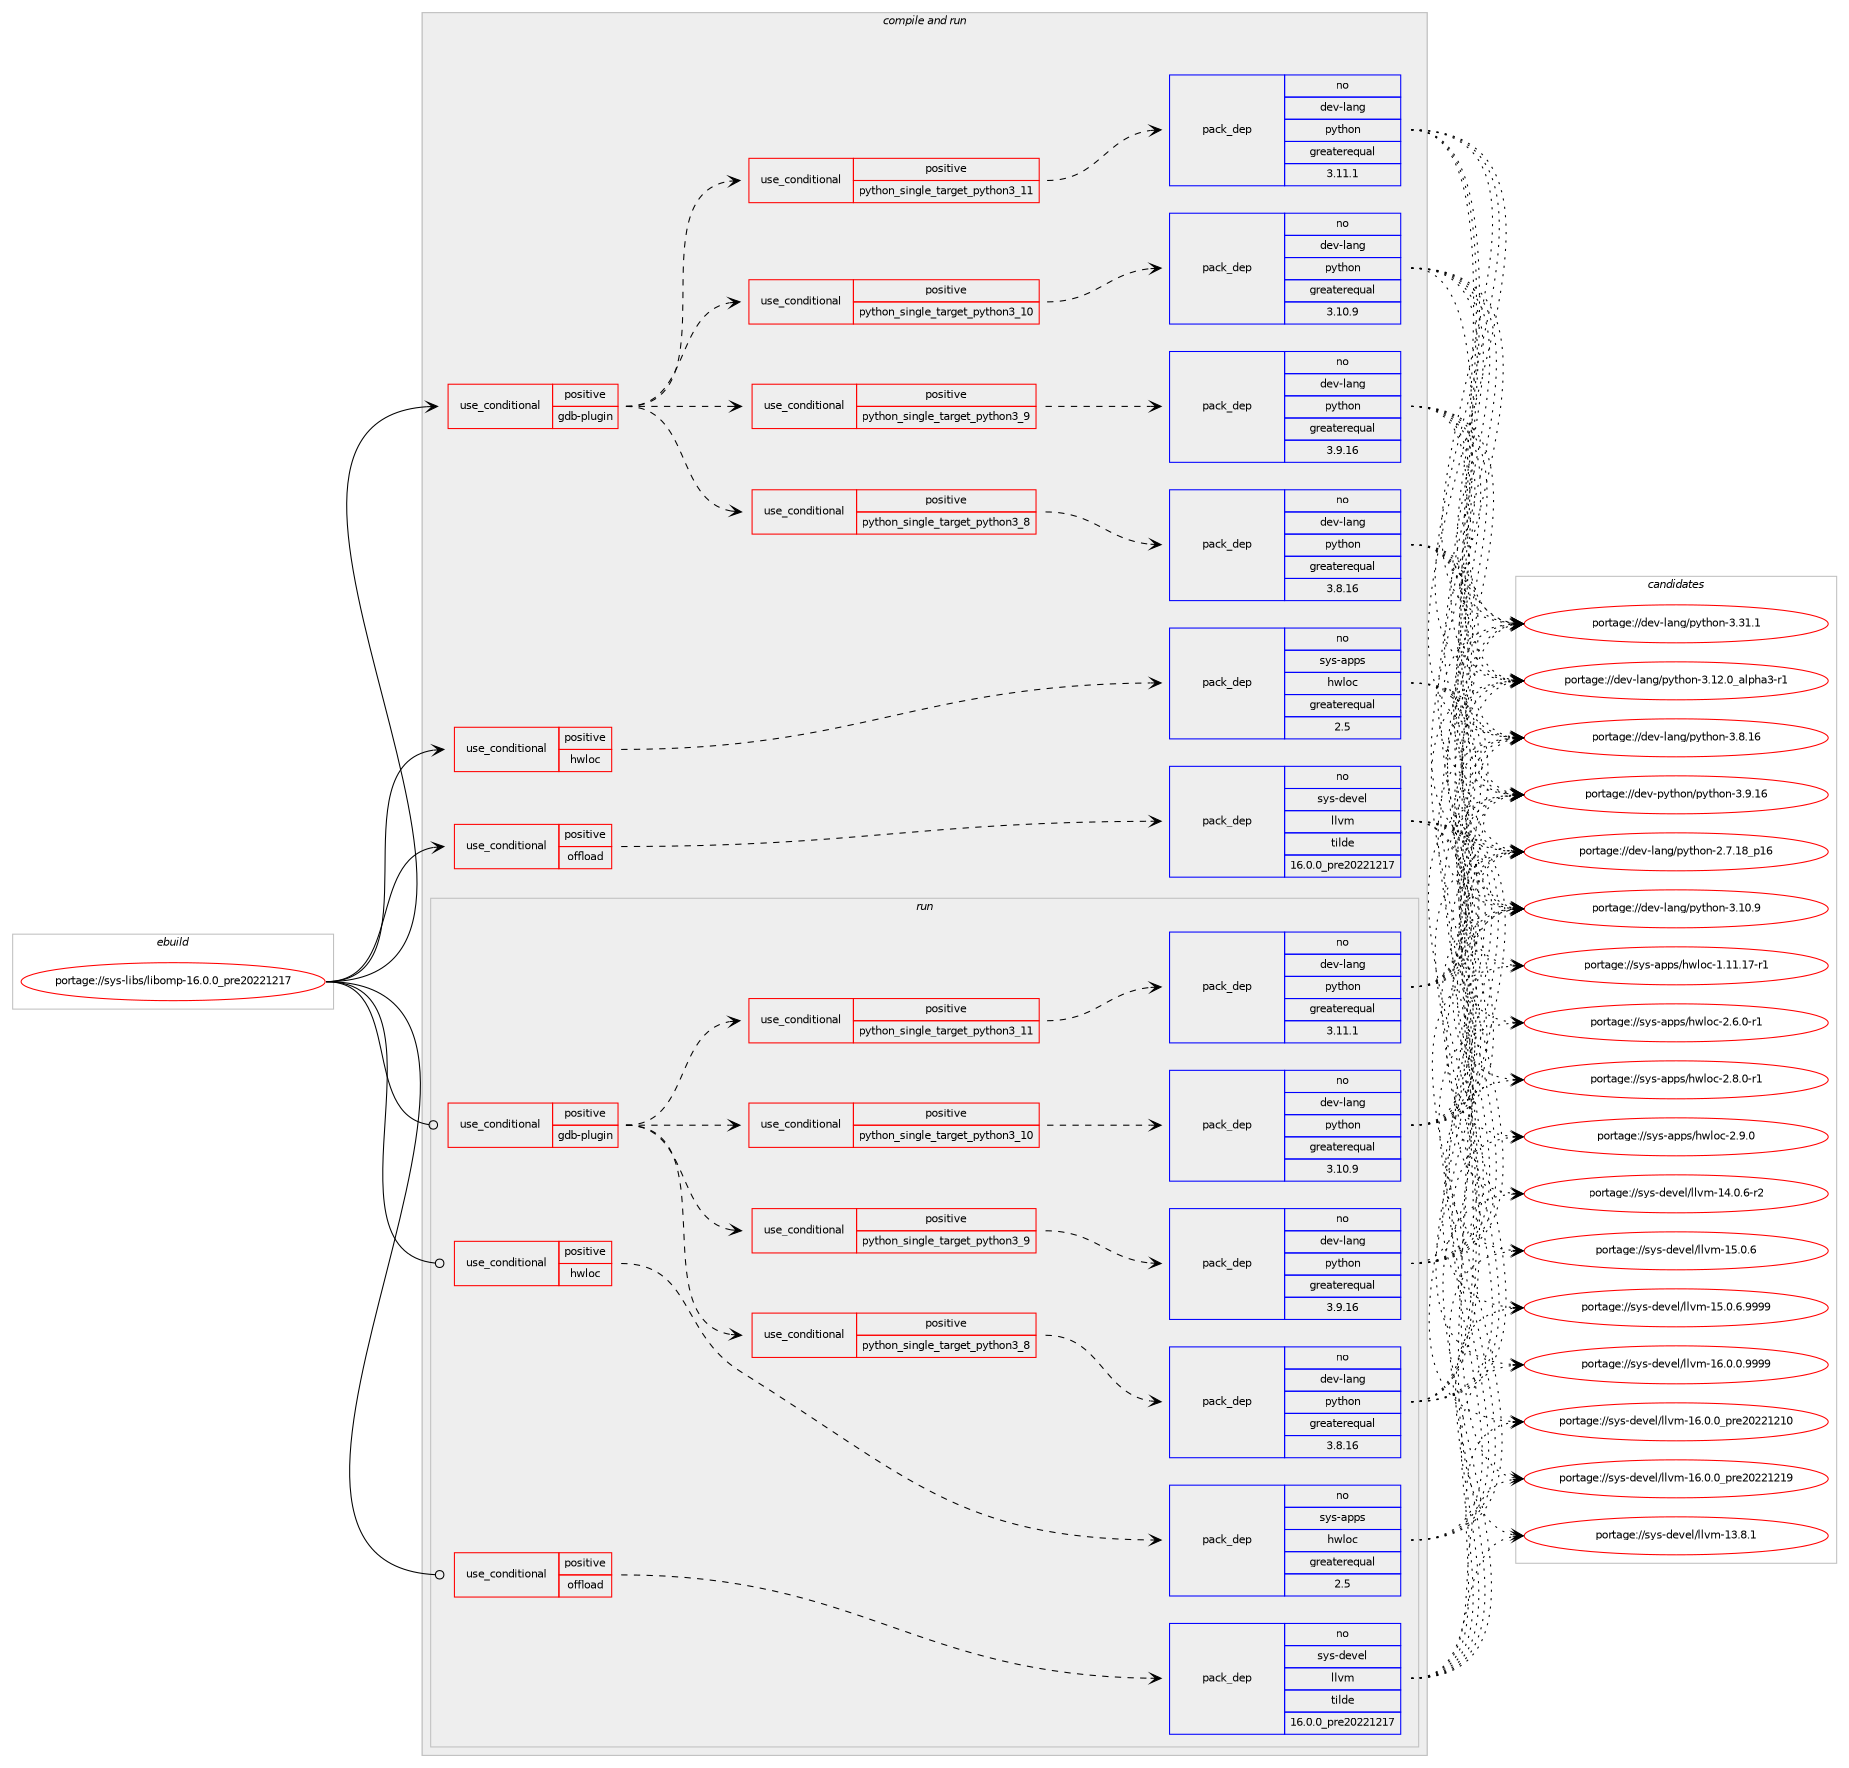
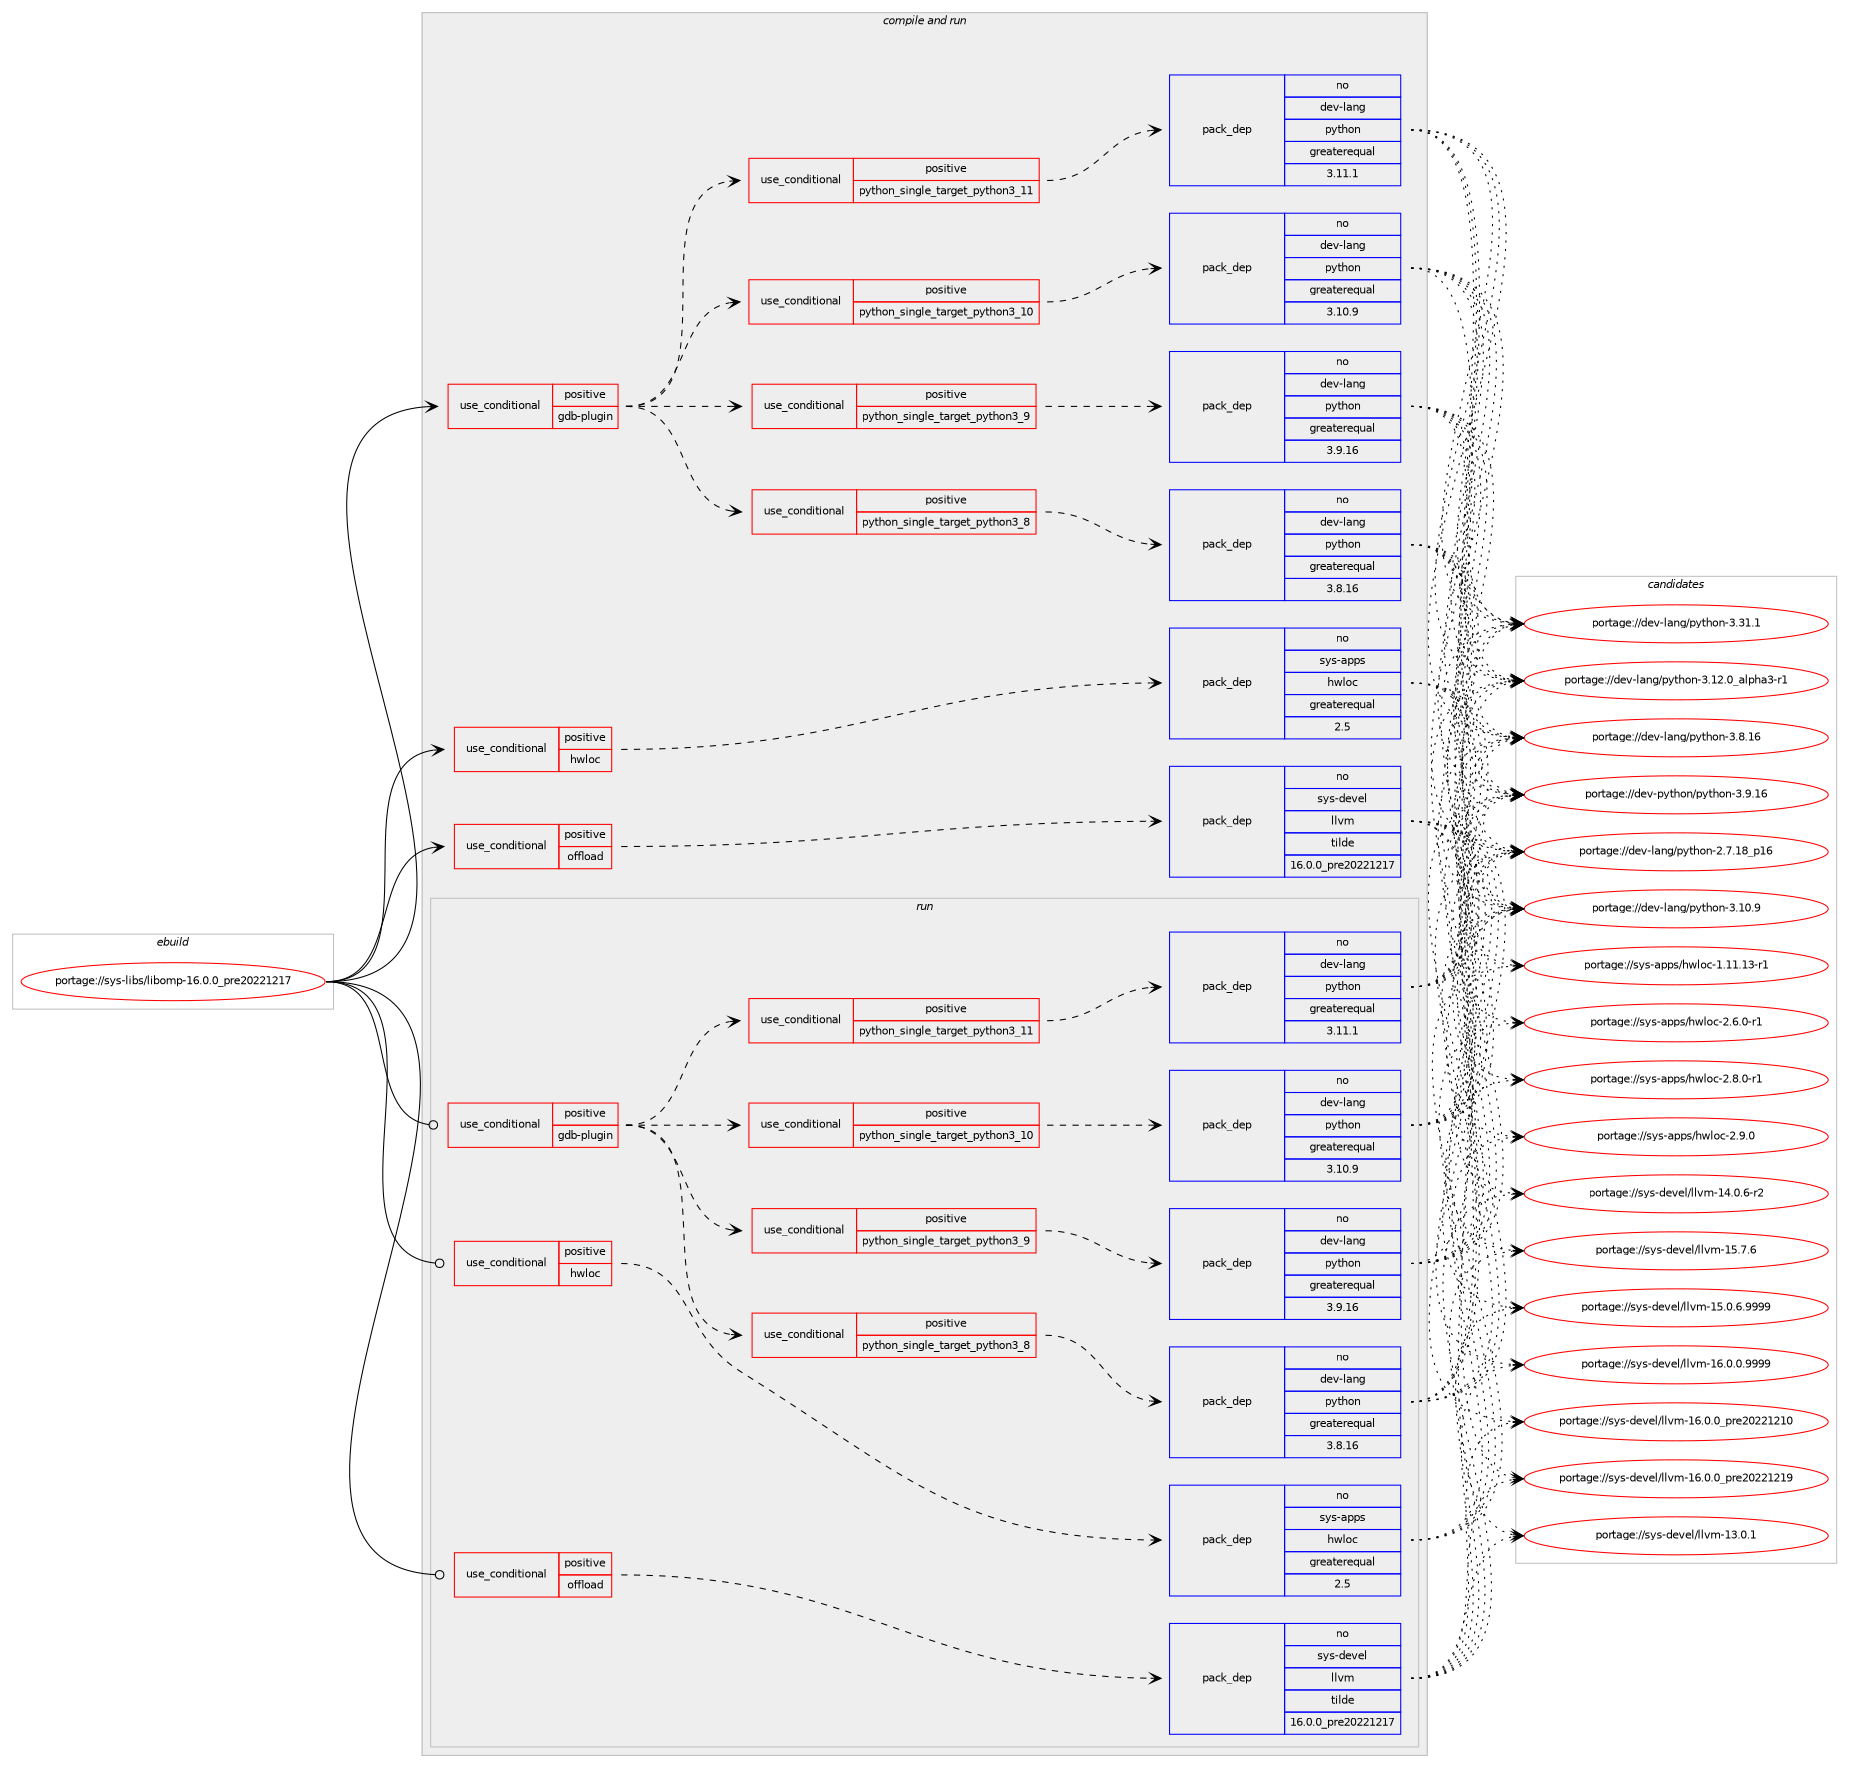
(1676, 966) -> (1676, 966)
(1676, 1251) -> (1676, 1251)
(1676, 1536) -> (1676, 1536)
